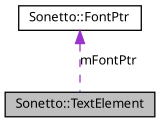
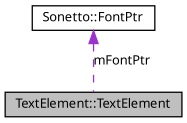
(80, 105) -> (94, 105)
